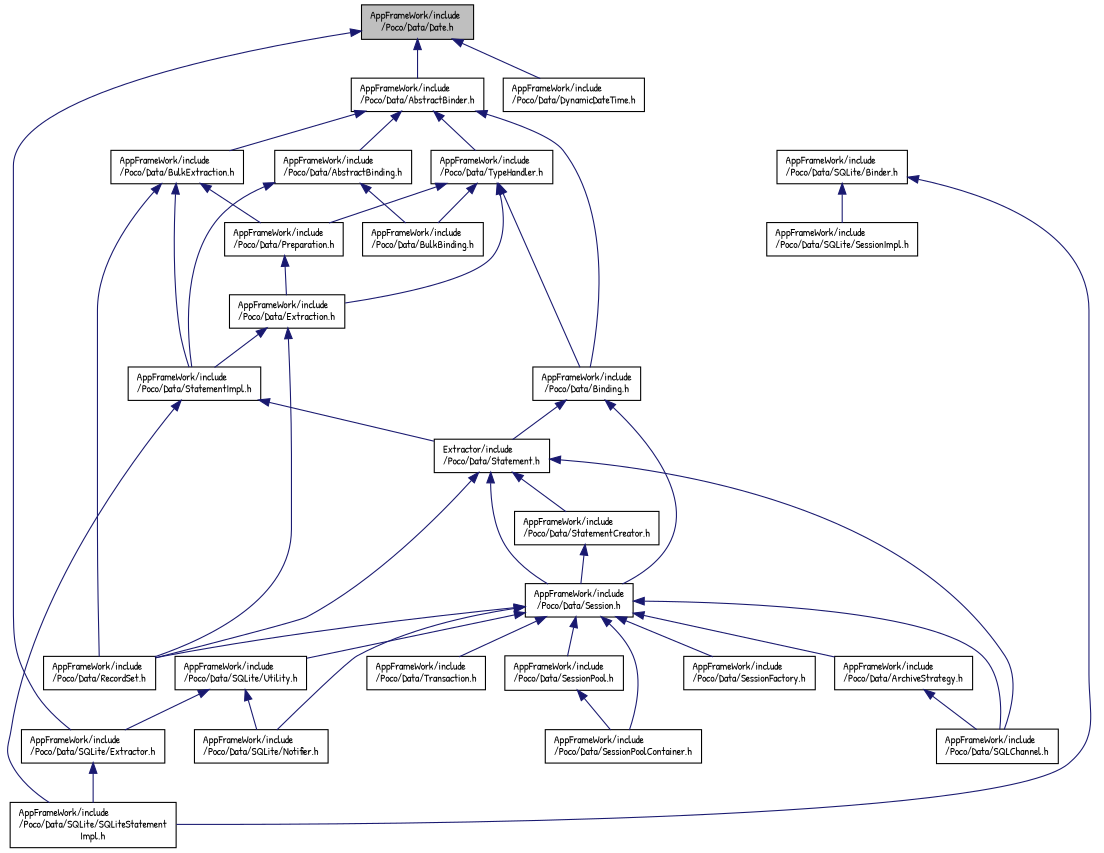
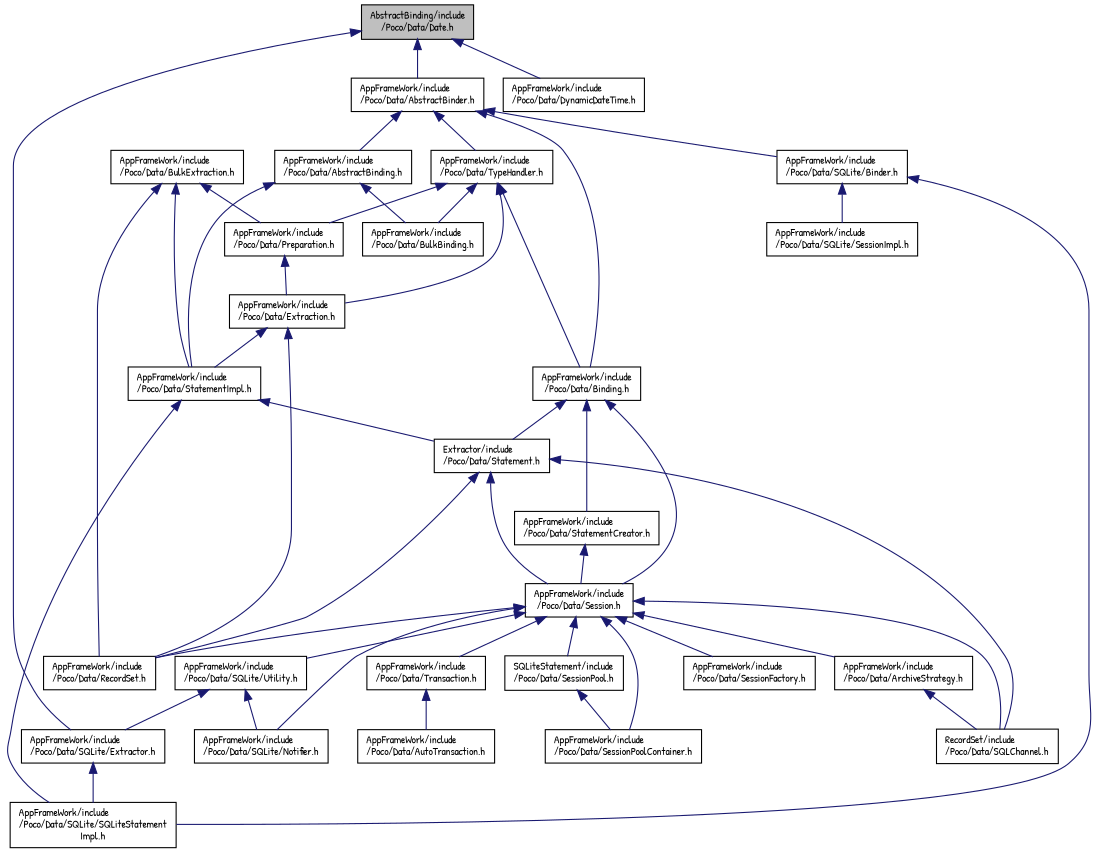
(418, 22) -> (418, 22)
(292, 132) -> (636, 135)
(544, 495) -> (587, 454)
(564, 673) -> (564, 673)
none -> (426, 746)
(997, 746) -> (997, 746)
